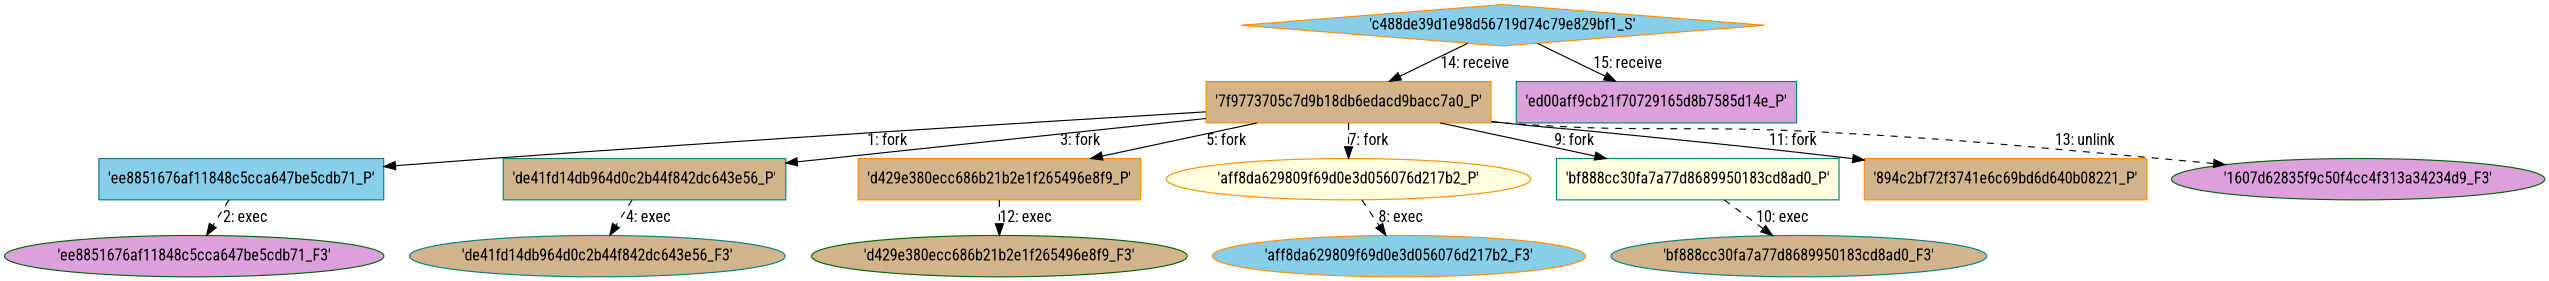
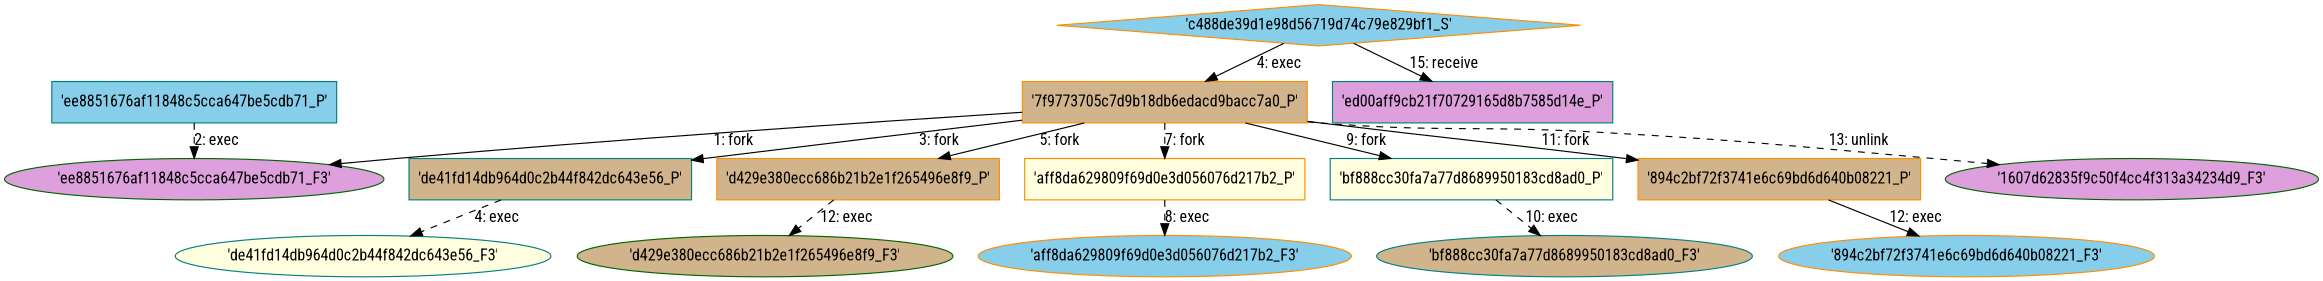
(1476, 64) -> (1280, 64)
(801, 137) -> (682, 136)
(1349, 179) -> (1165, 179)
(597, 256) -> (363, 256)
none -> (1967, 256)
